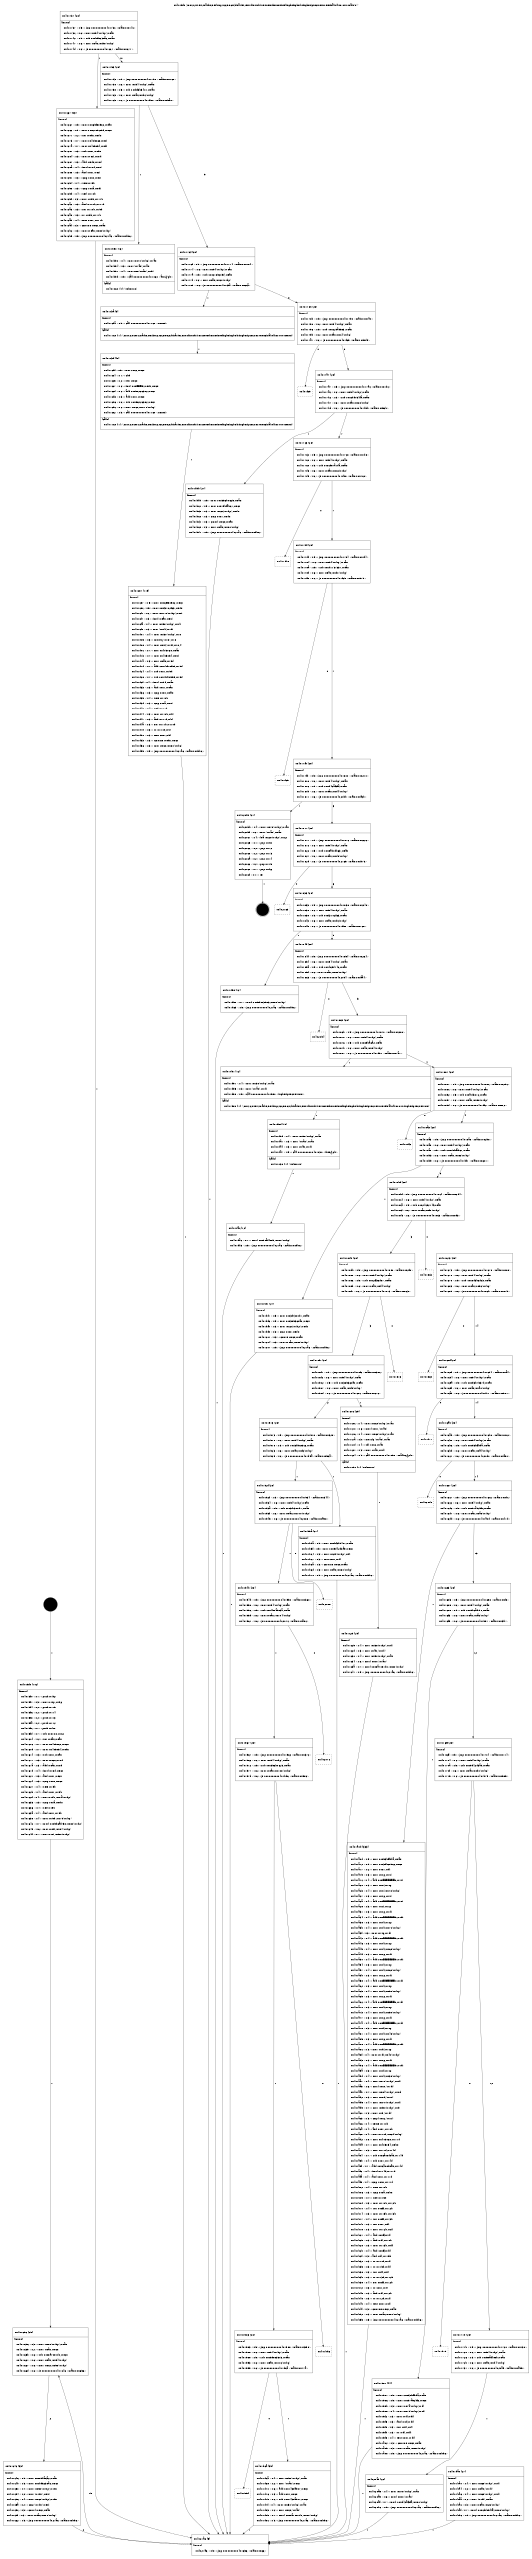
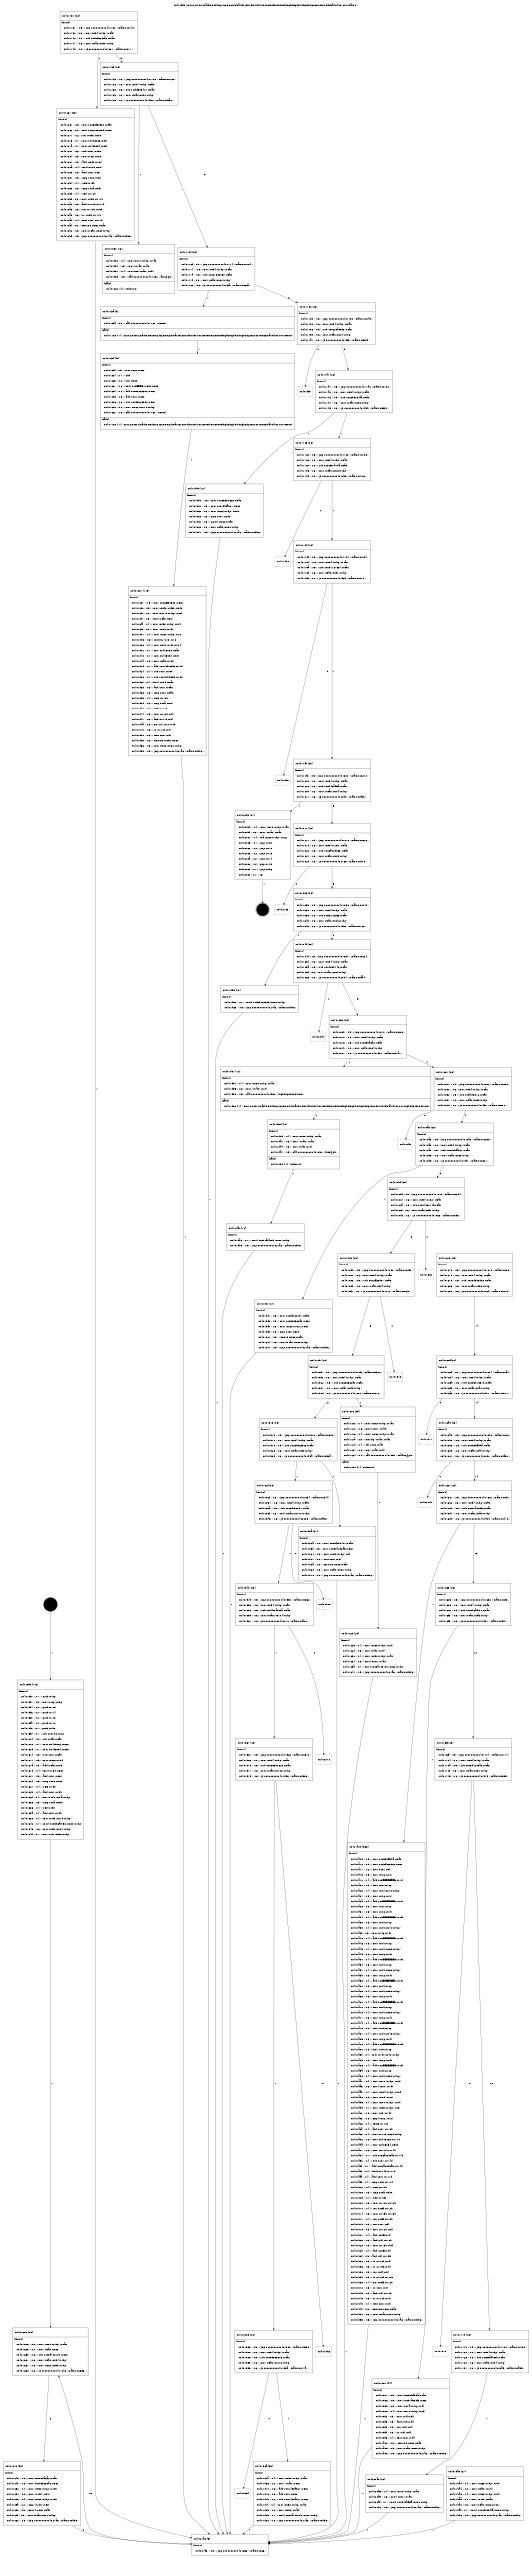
(426, 1377) -> none
